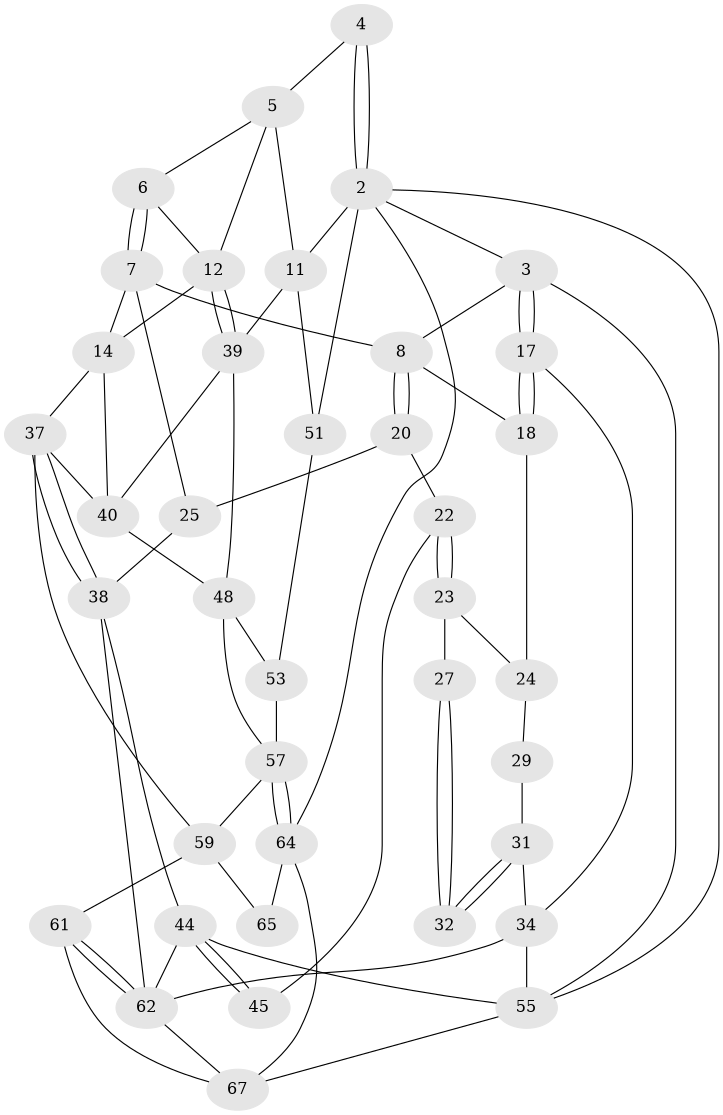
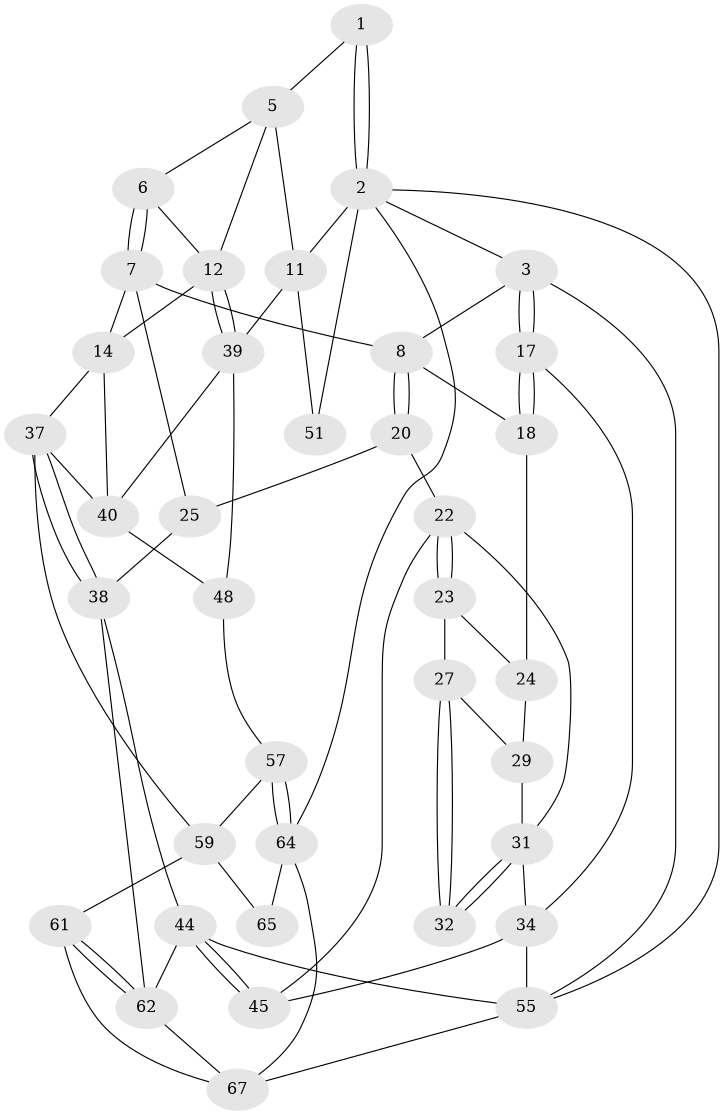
(362, 25) -> (362, 25)
none -> (568, 664)
(276, 680) -> none
none -> (483, 721)
(348, 971) -> (397, 974)
